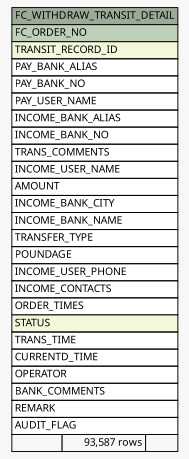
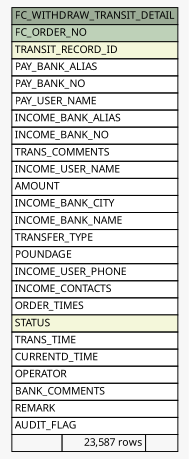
(113, 443) -> (113, 443)
